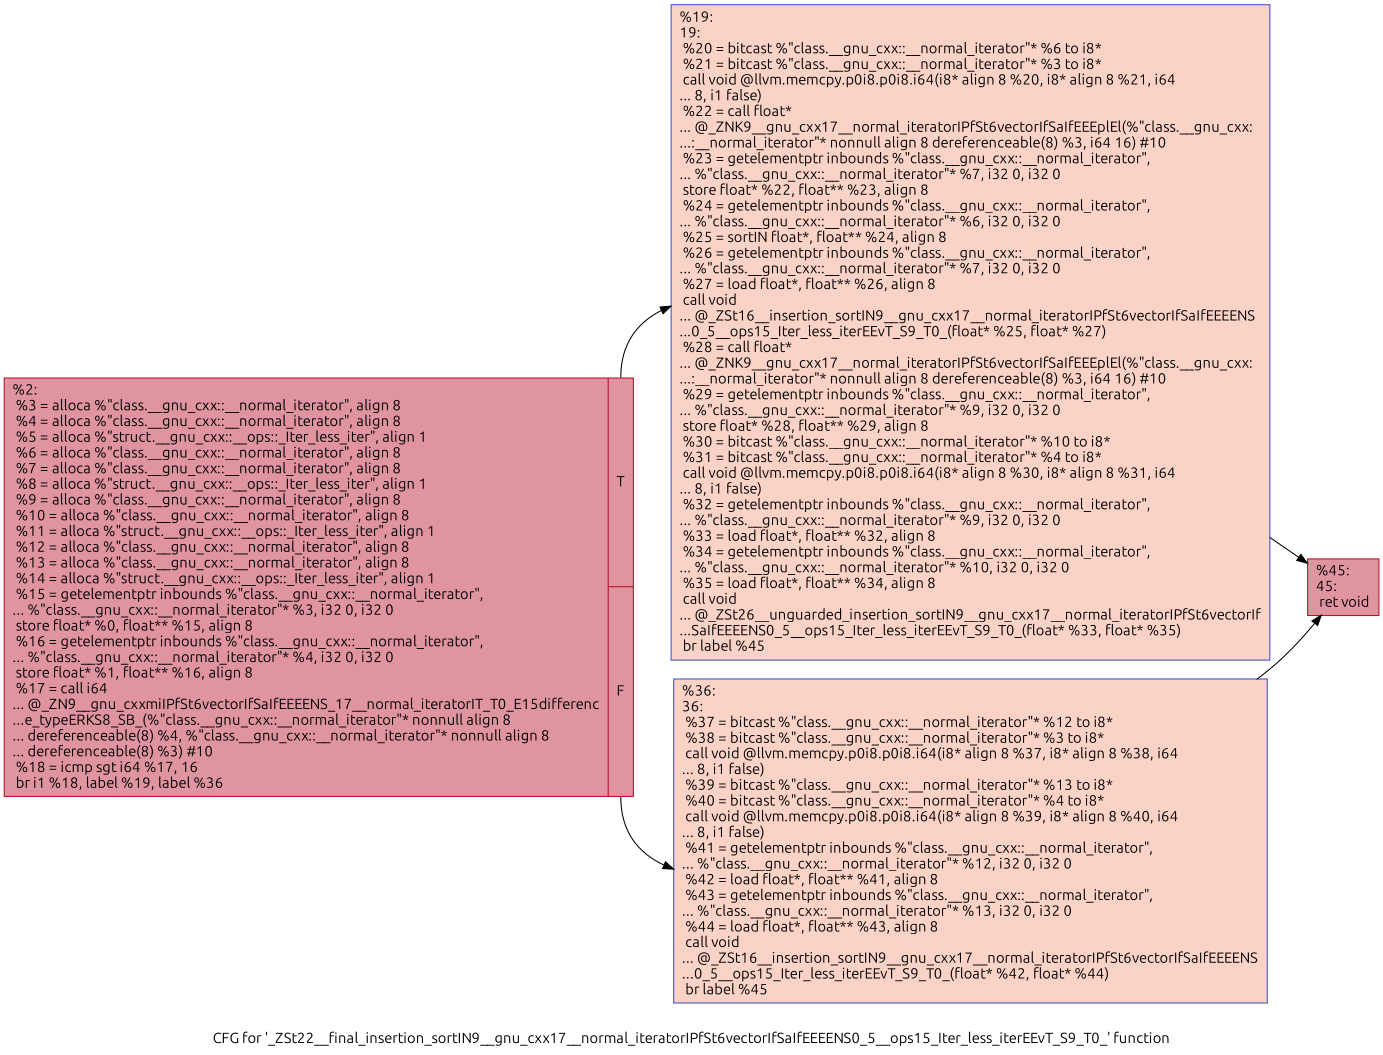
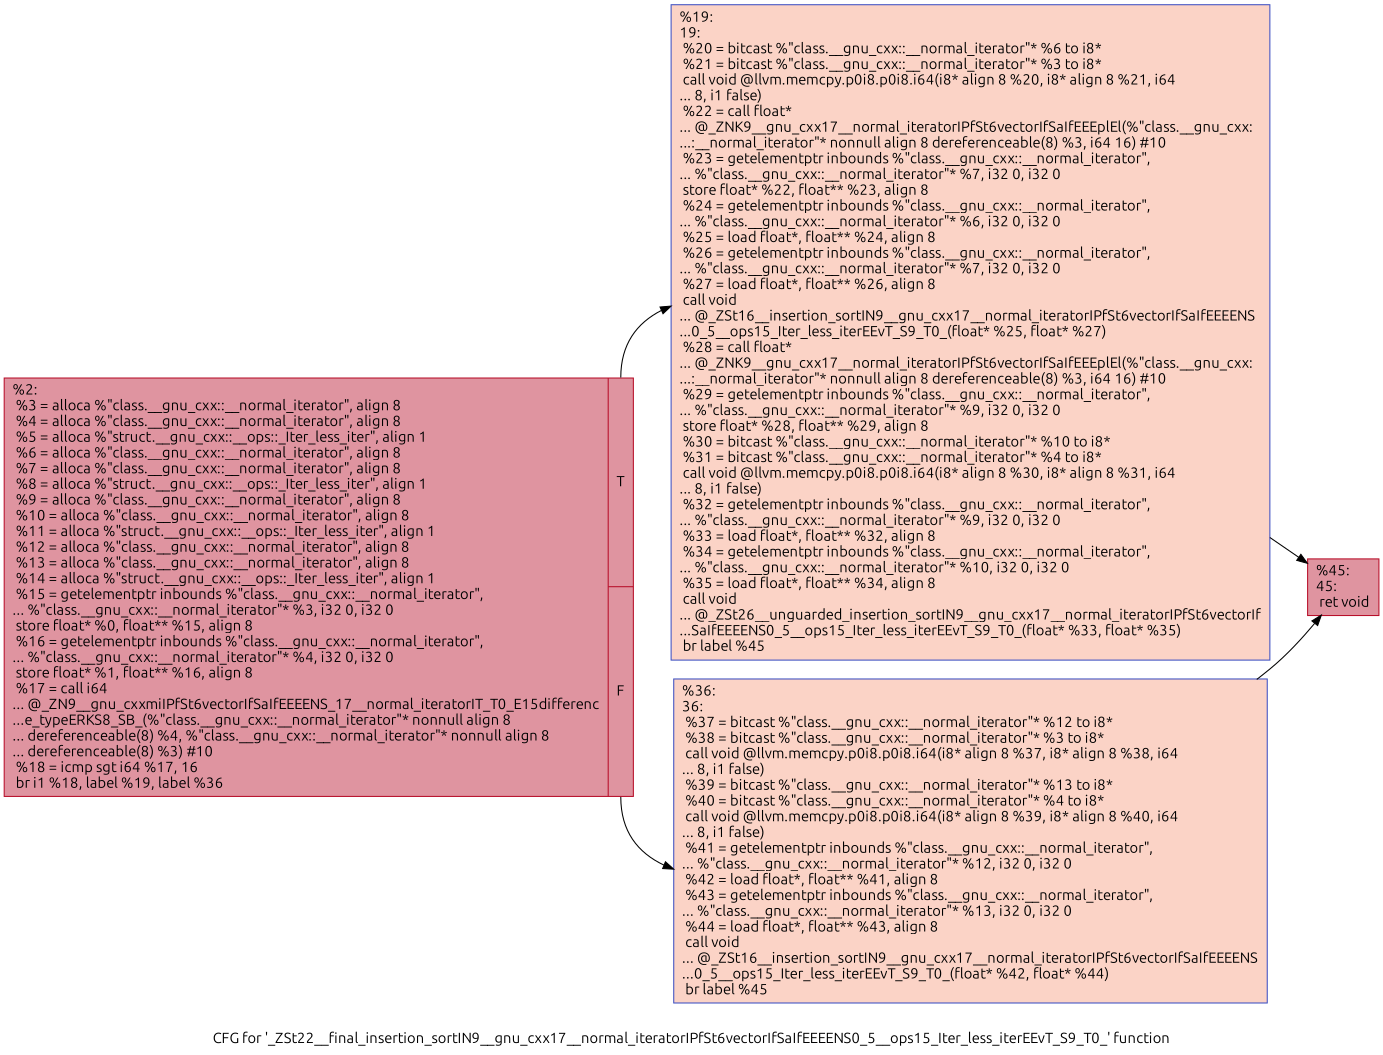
(814, 238) -> (808, 238)
